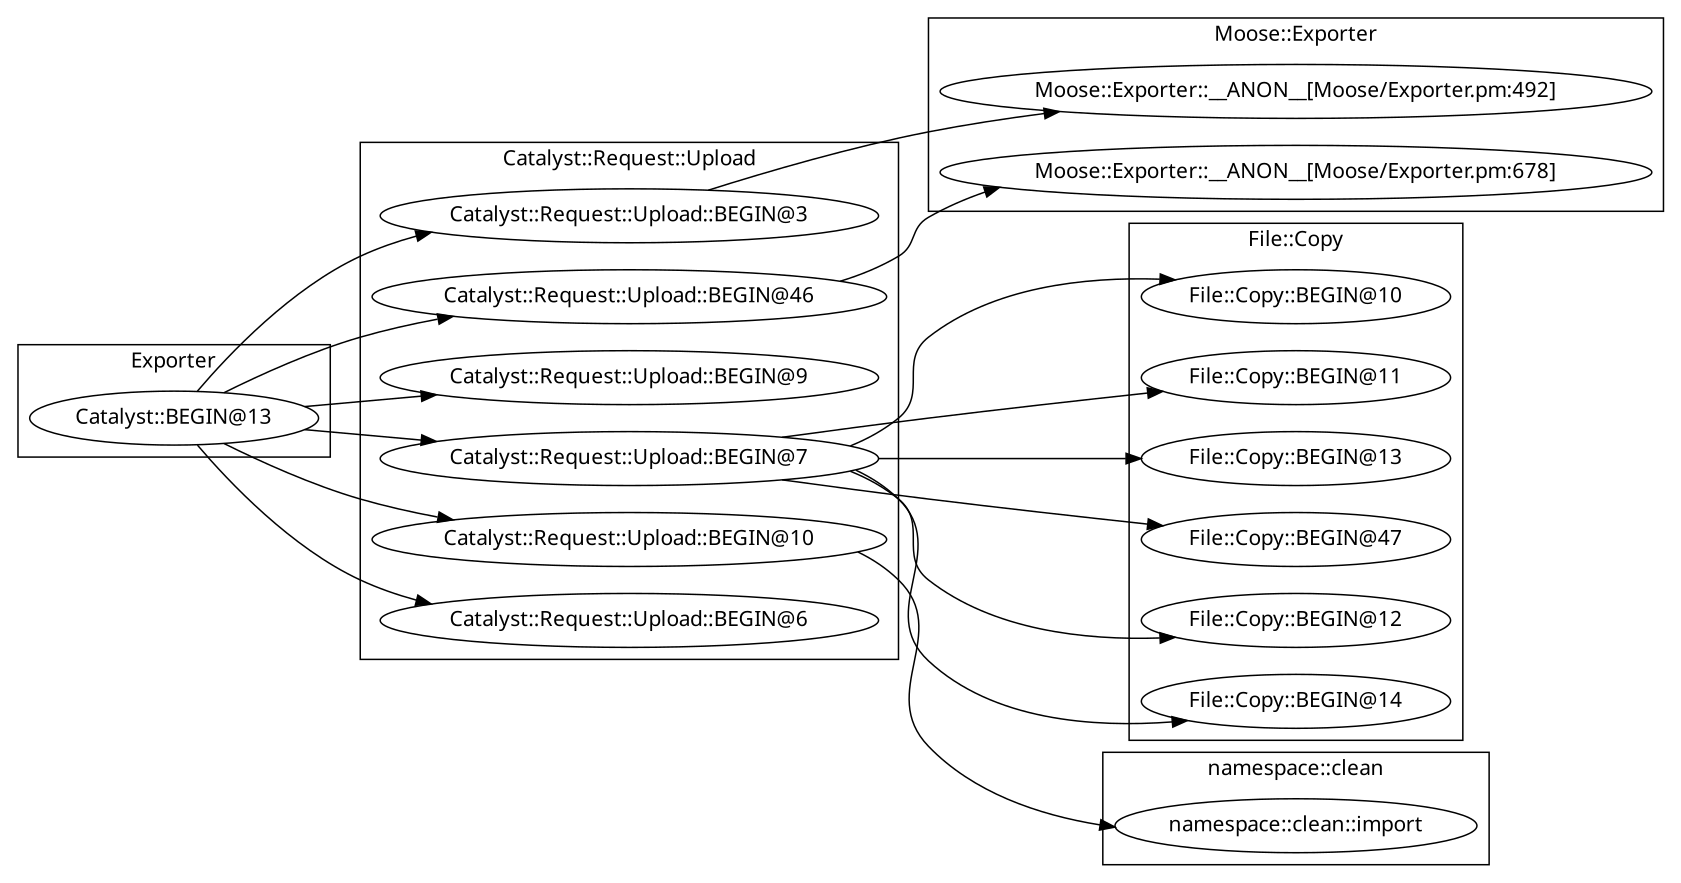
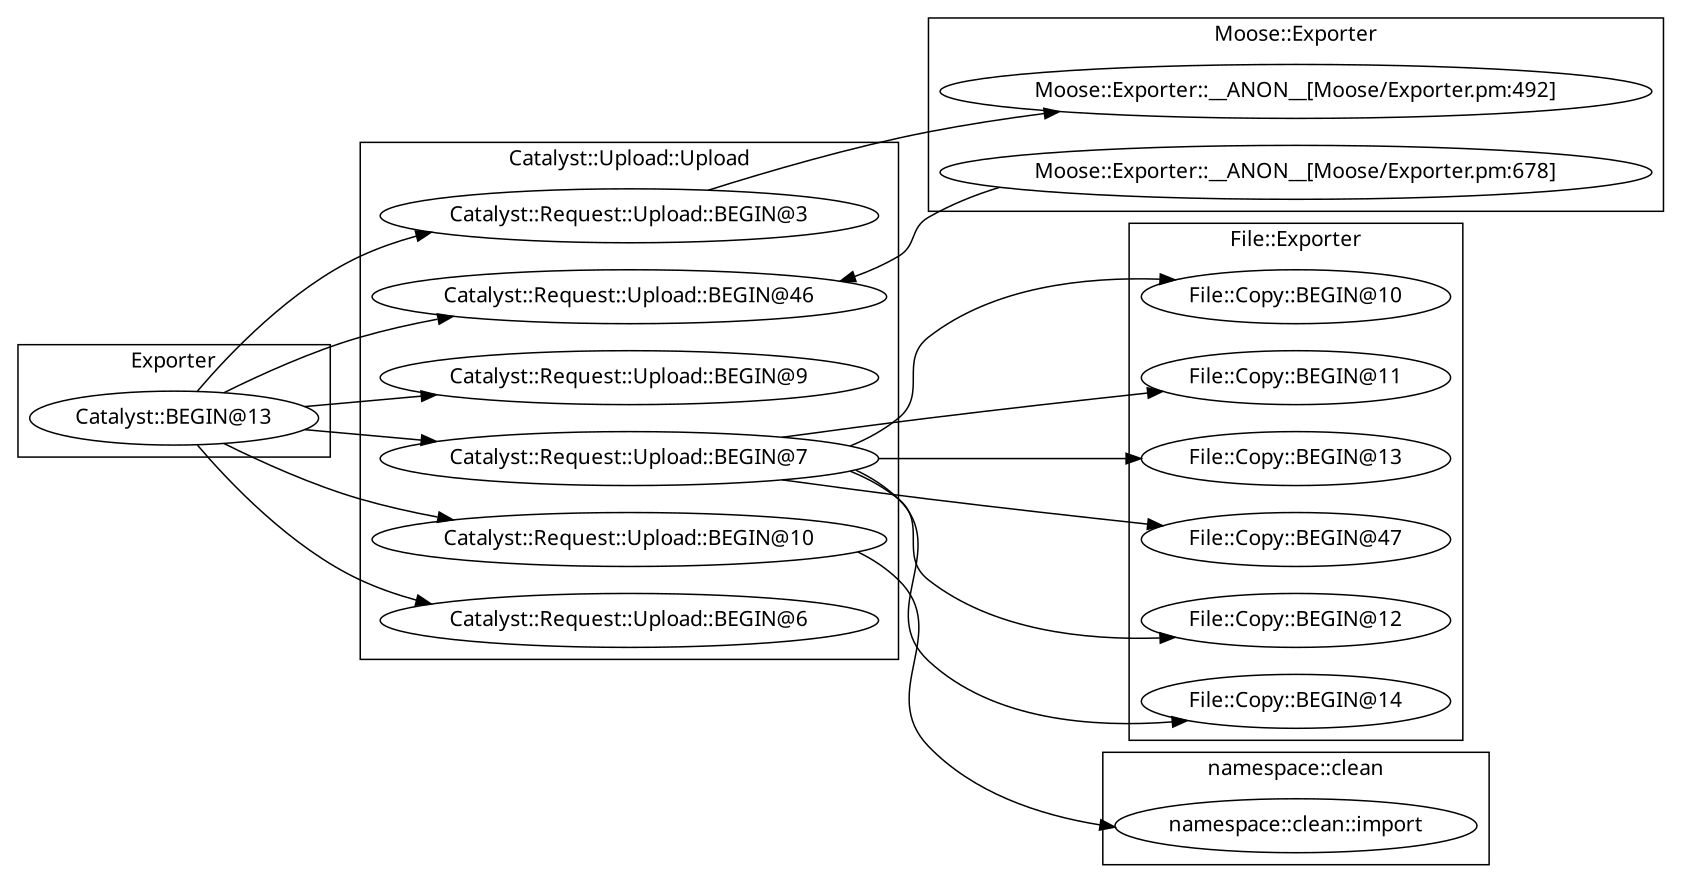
(629, 160) -> (629, 160)
(913, 237) -> (920, 224)
(1296, 241) -> (1296, 241)
